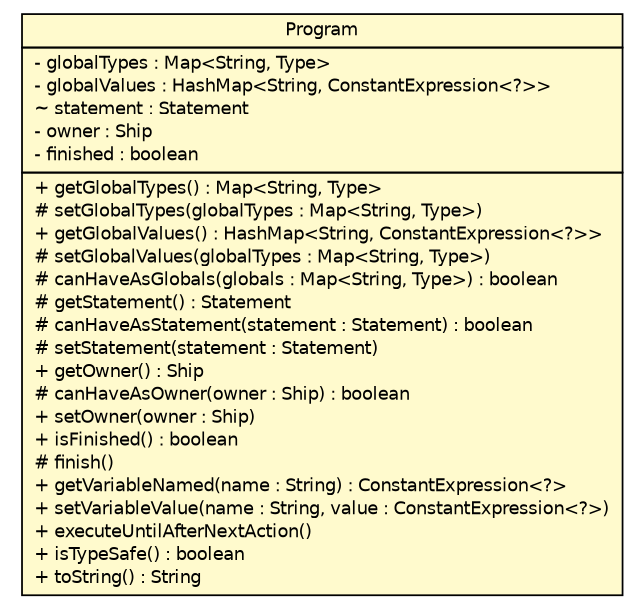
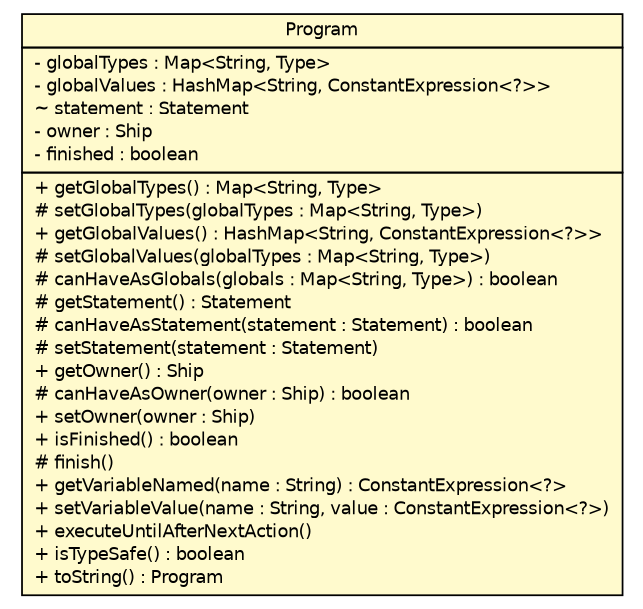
(118, 578) -> (129, 578)
